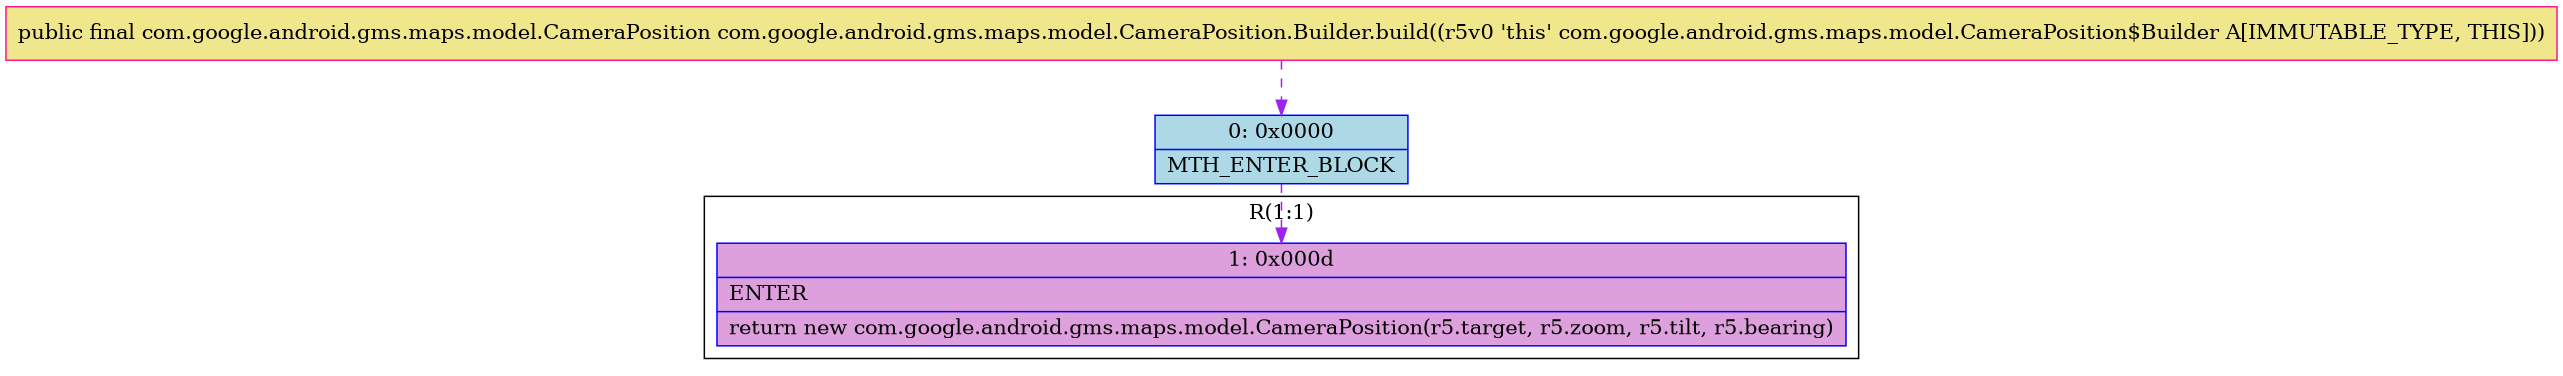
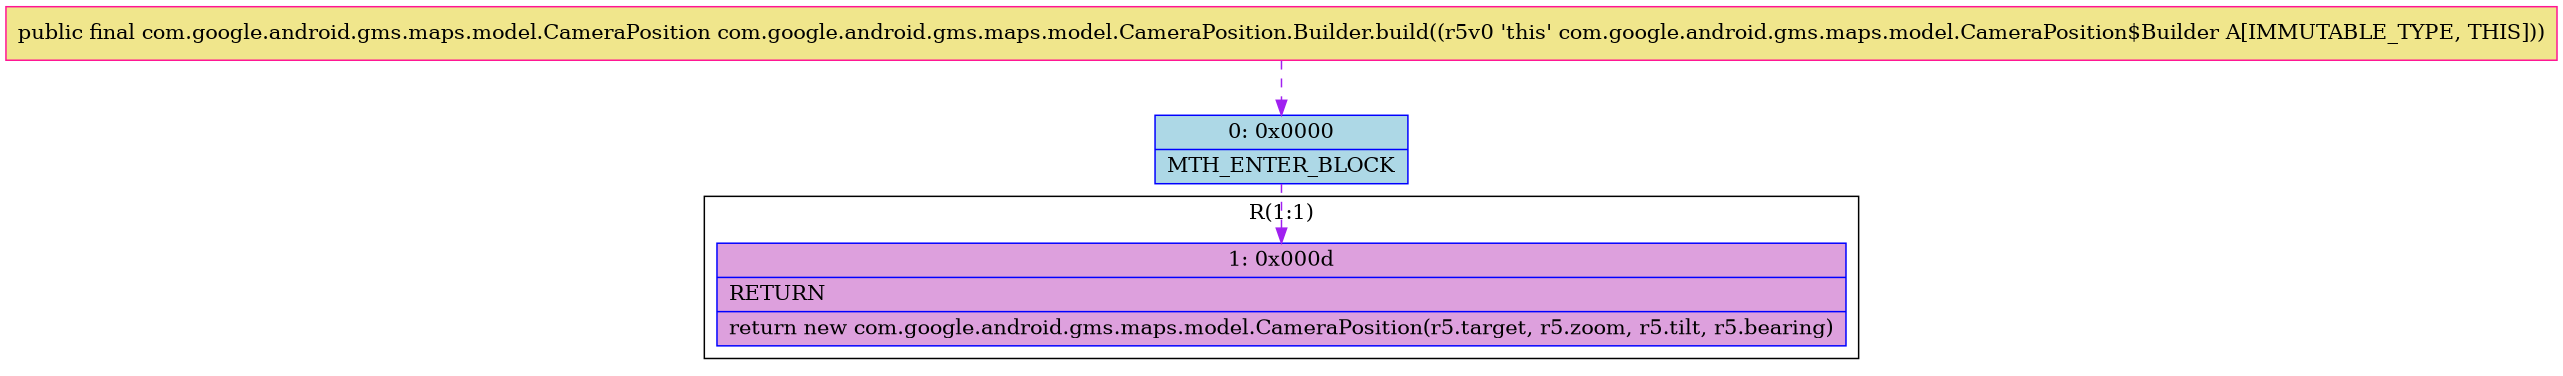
(768, 294) -> (777, 294)
